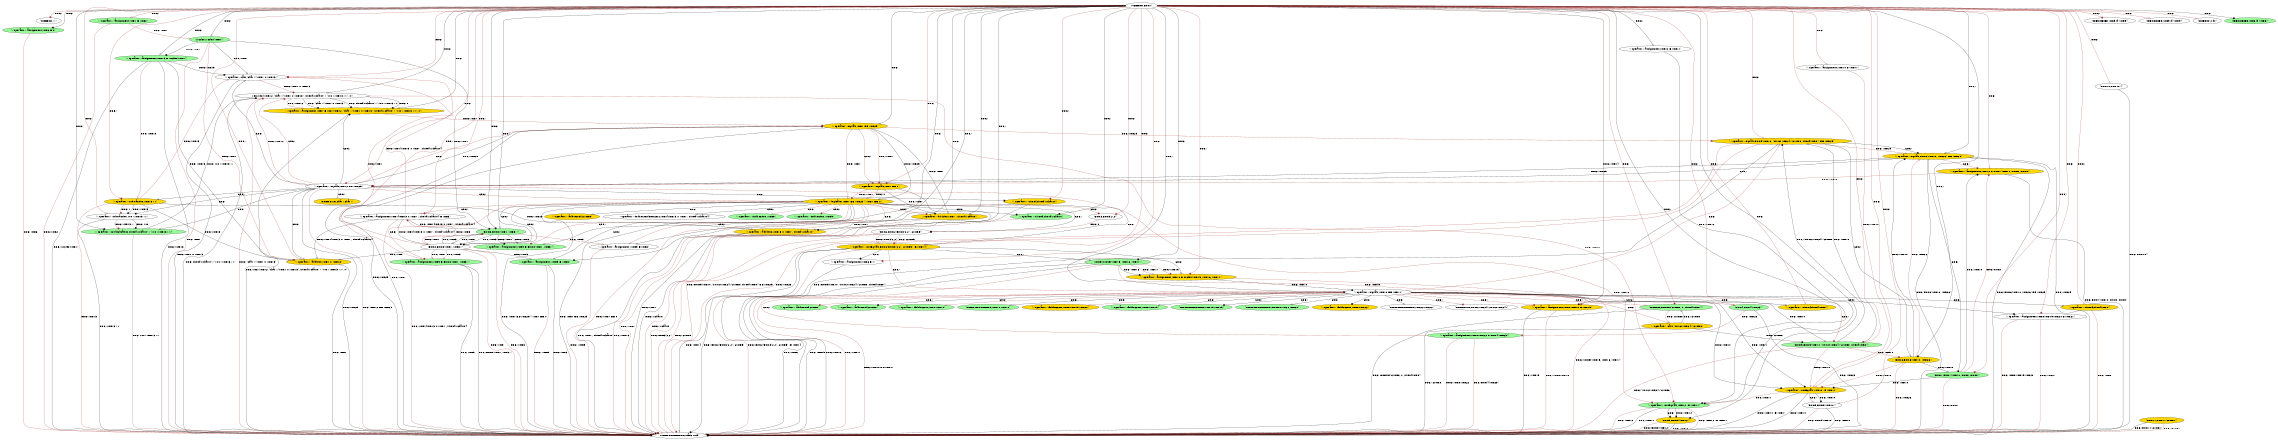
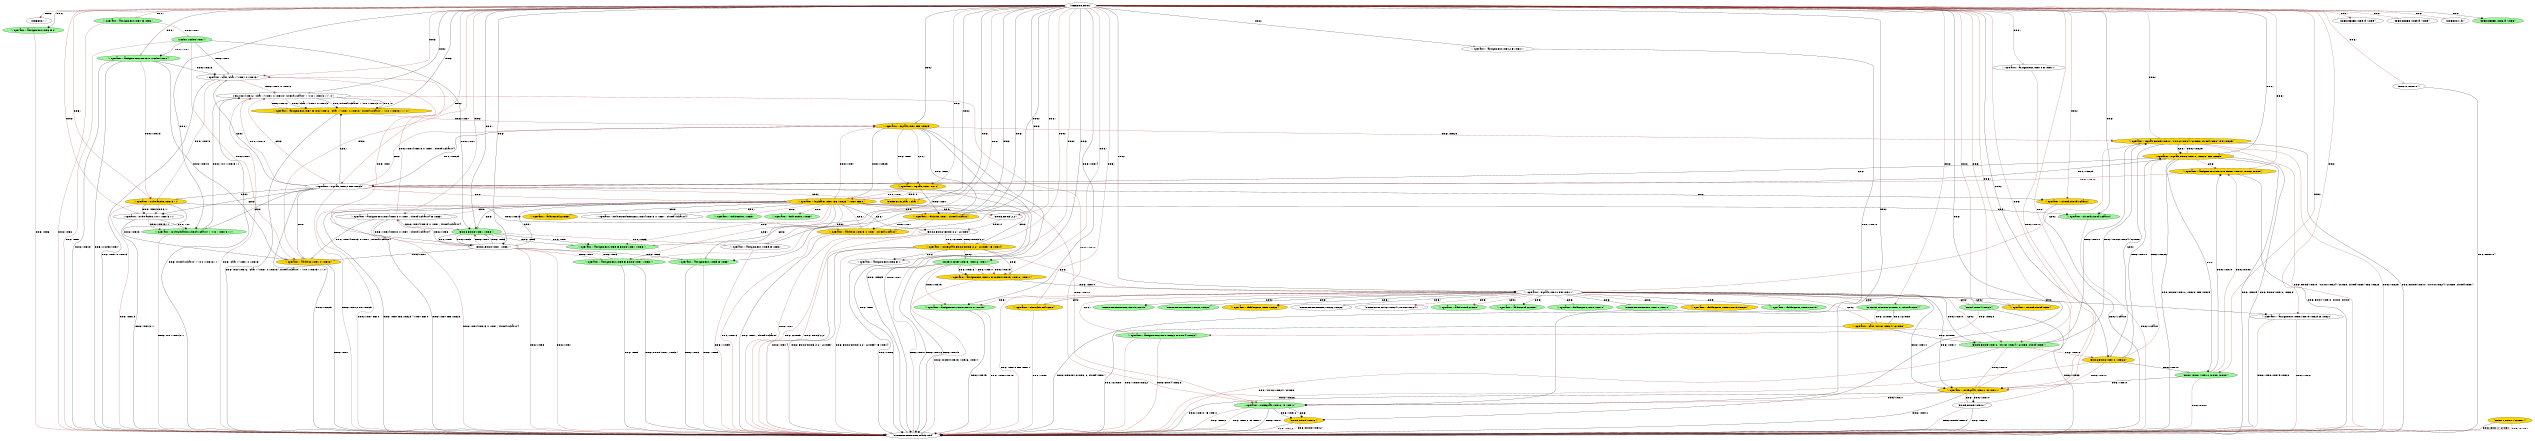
(663, 8) -> (964, 74)
(1272, 307) -> (1188, 307)
(1562, 307) -> (955, 307)
